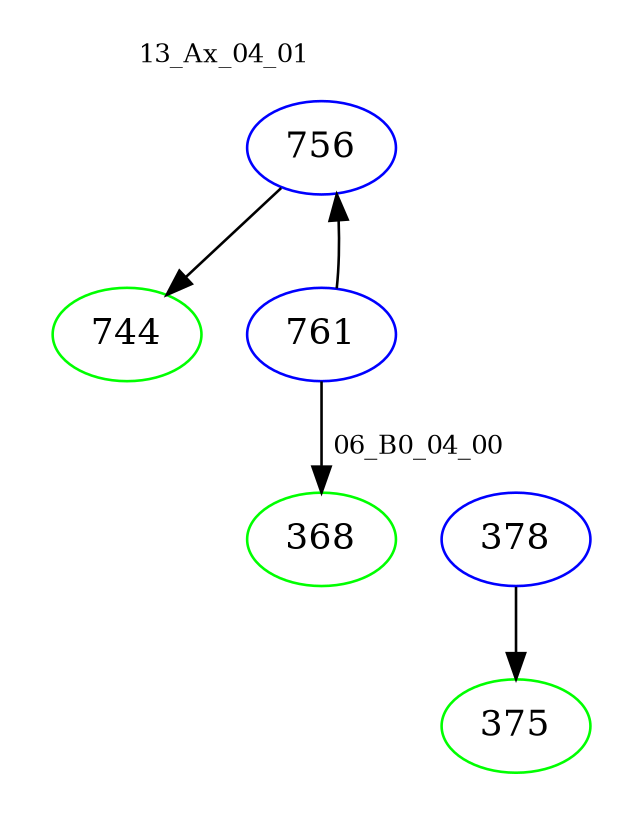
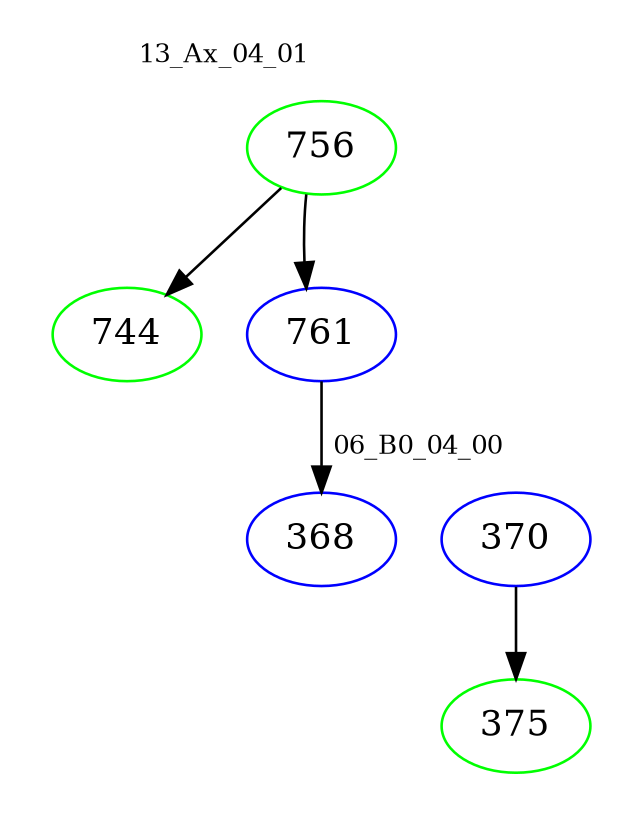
(322, 148) -> (322, 148)
(339, 255) -> (304, 228)
(322, 539) -> (322, 539)
(516, 539) -> (516, 539)
